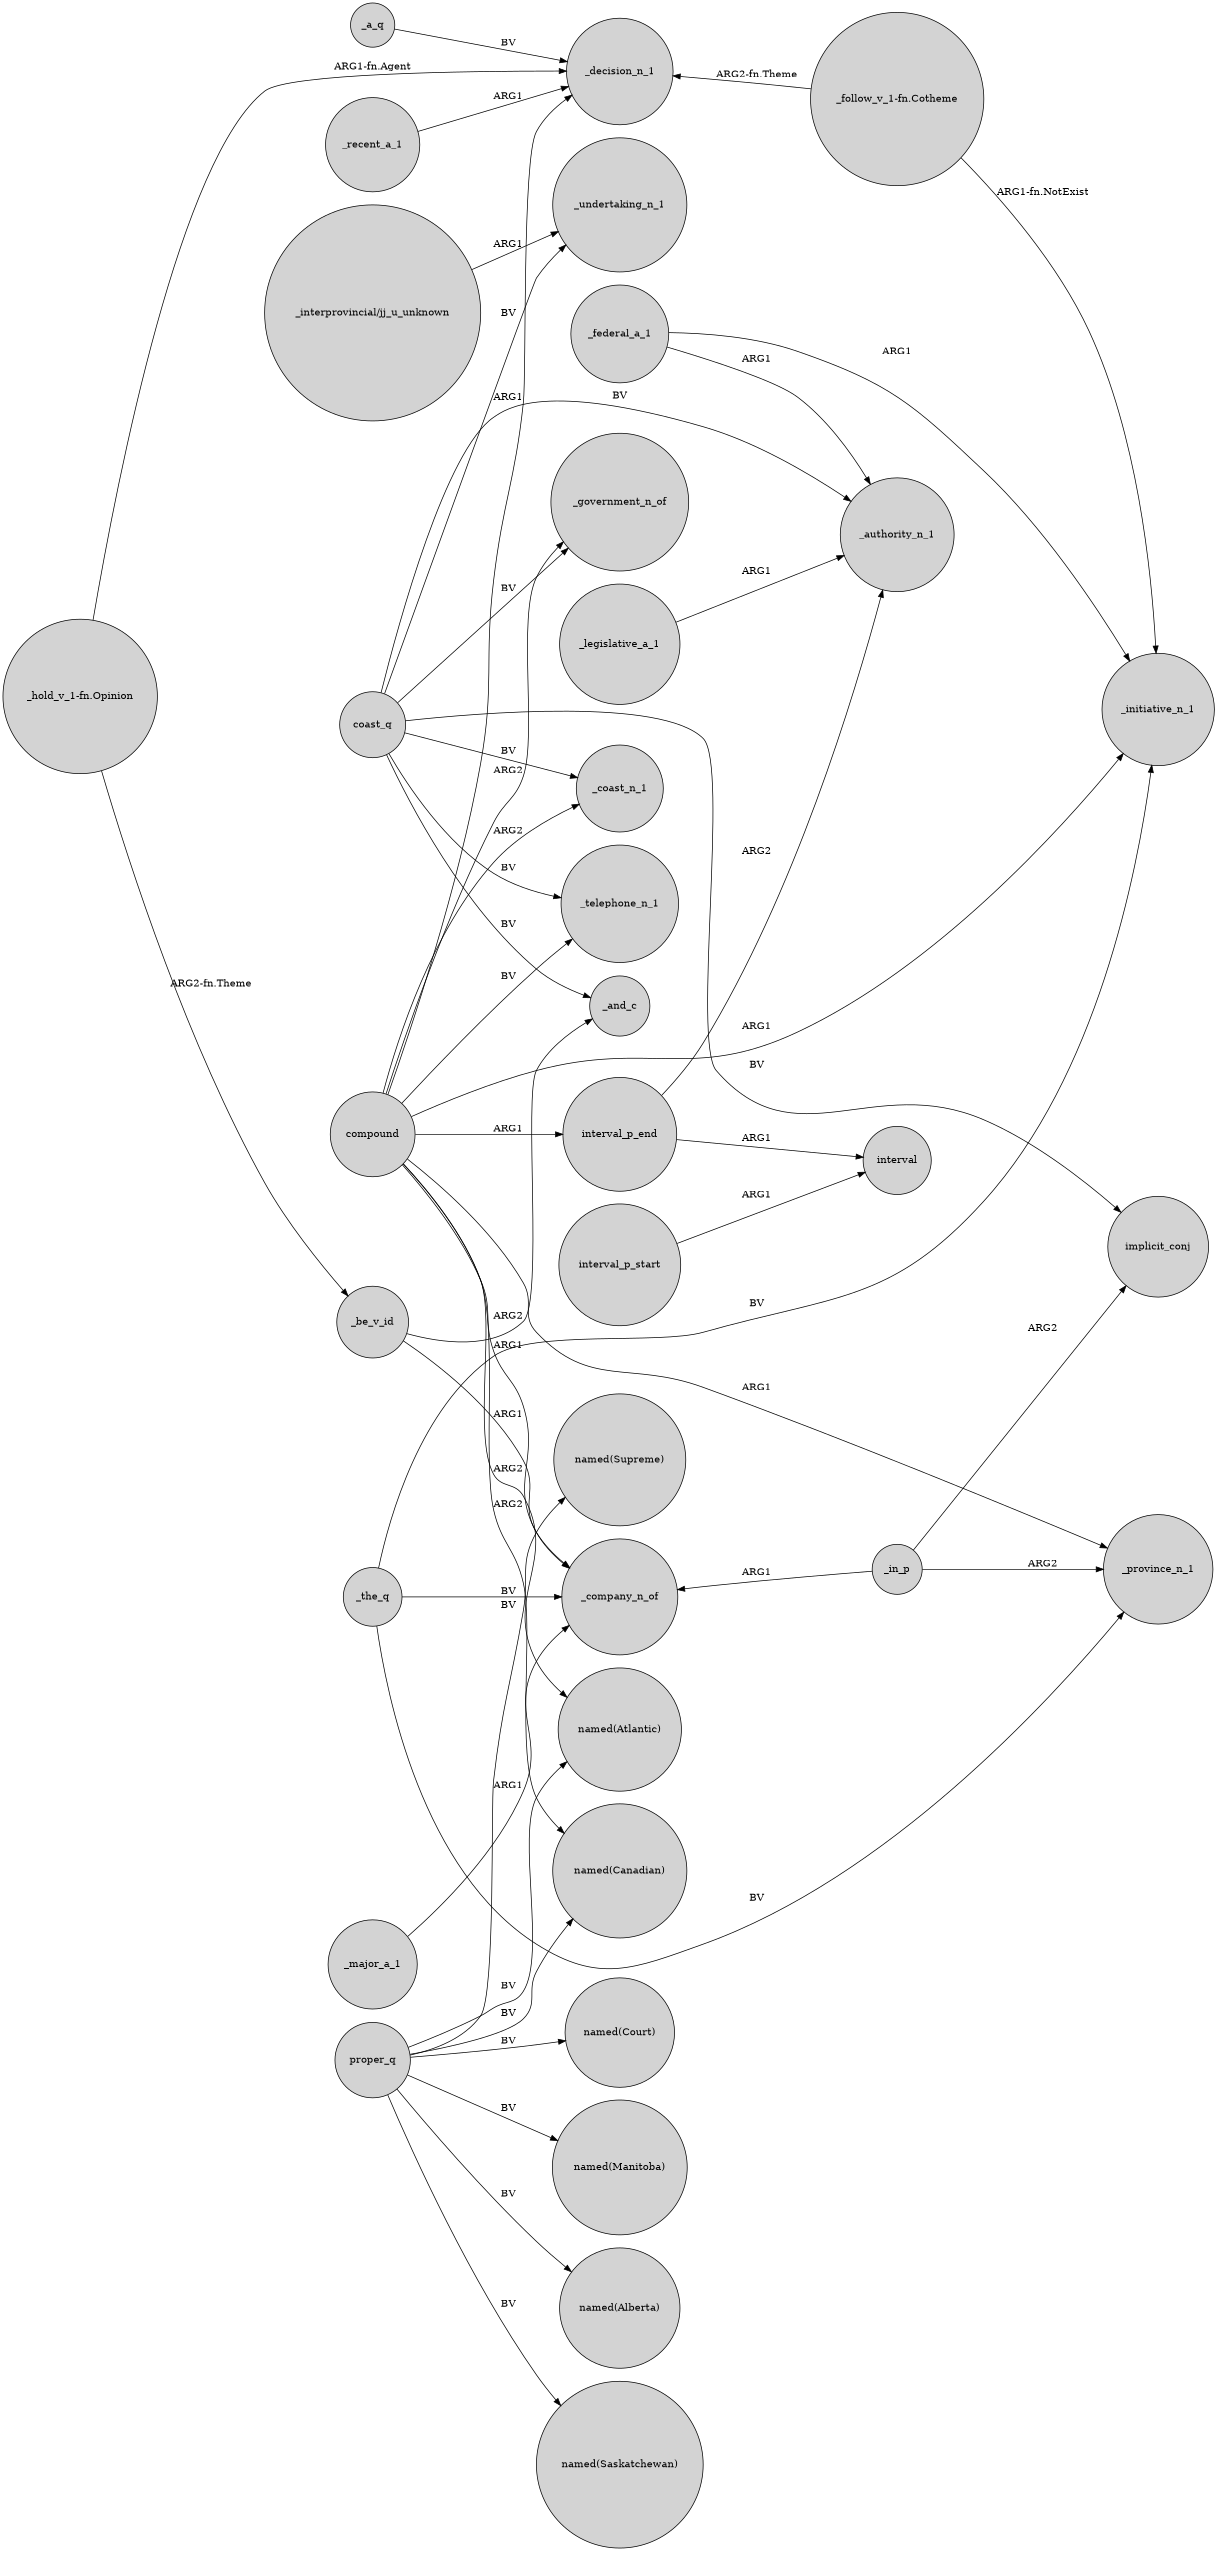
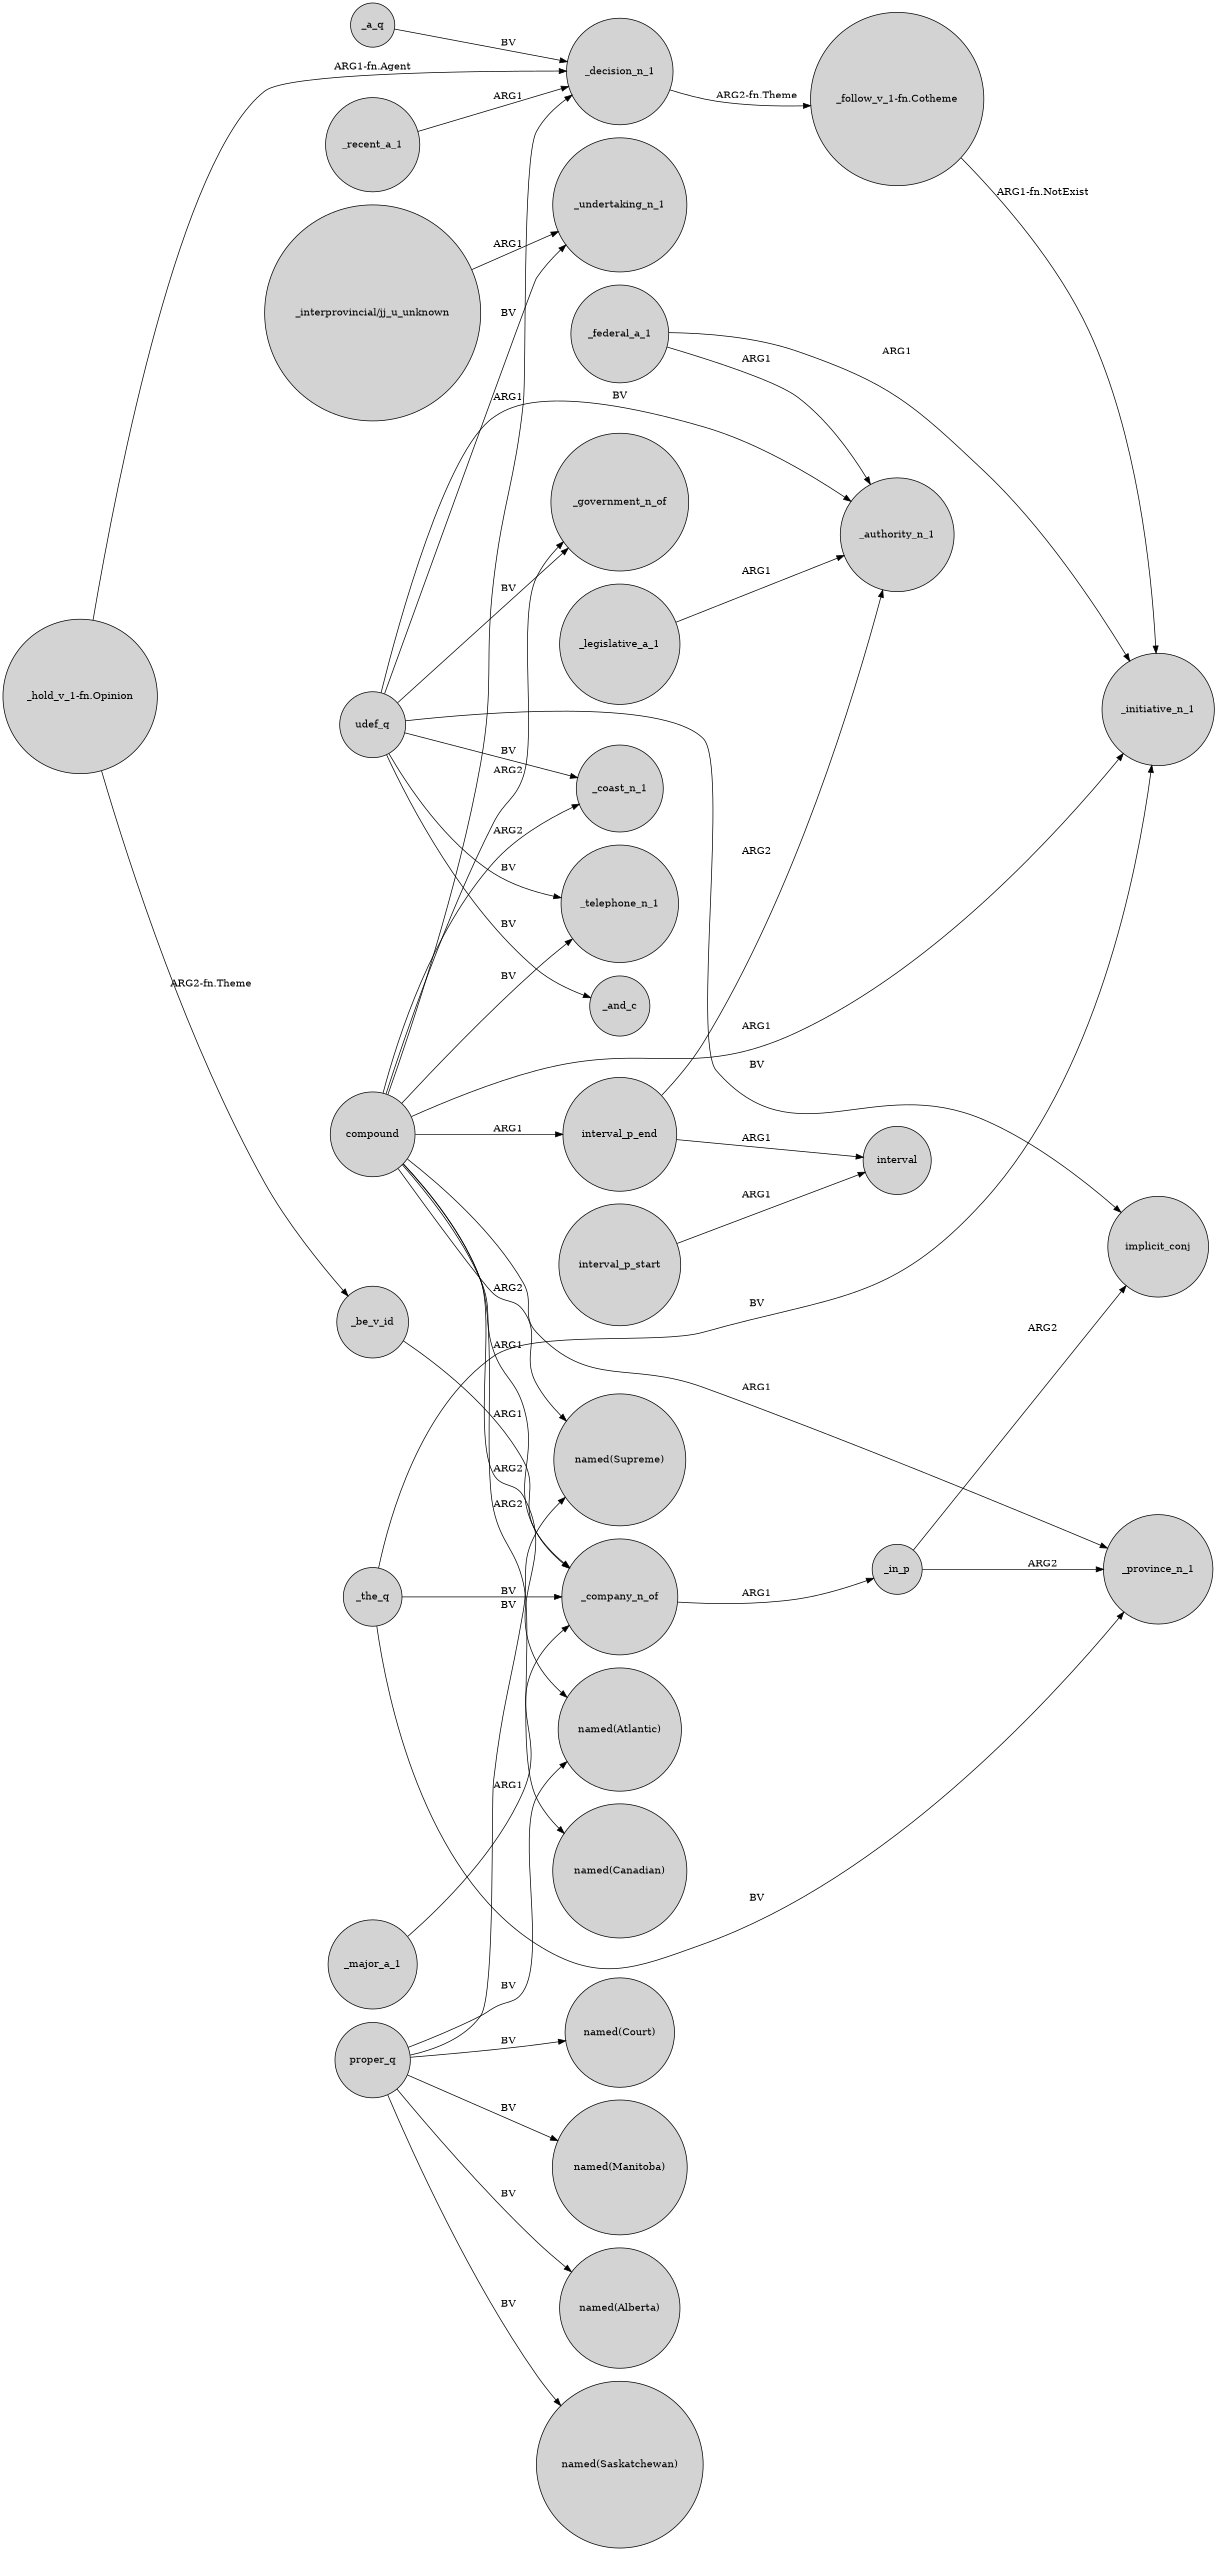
(746, 82) -> (736, 104)
(373, 725) -> (373, 725)
(533, 1223) -> none
none -> (491, 1292)
(778, 1579) -> (774, 1602)
(518, 2022) -> none
